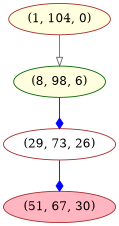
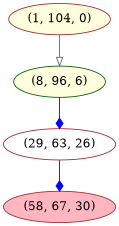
(60, 82) -> (60, 82)
(60, 144) -> (60, 144)
(60, 207) -> (60, 207)
